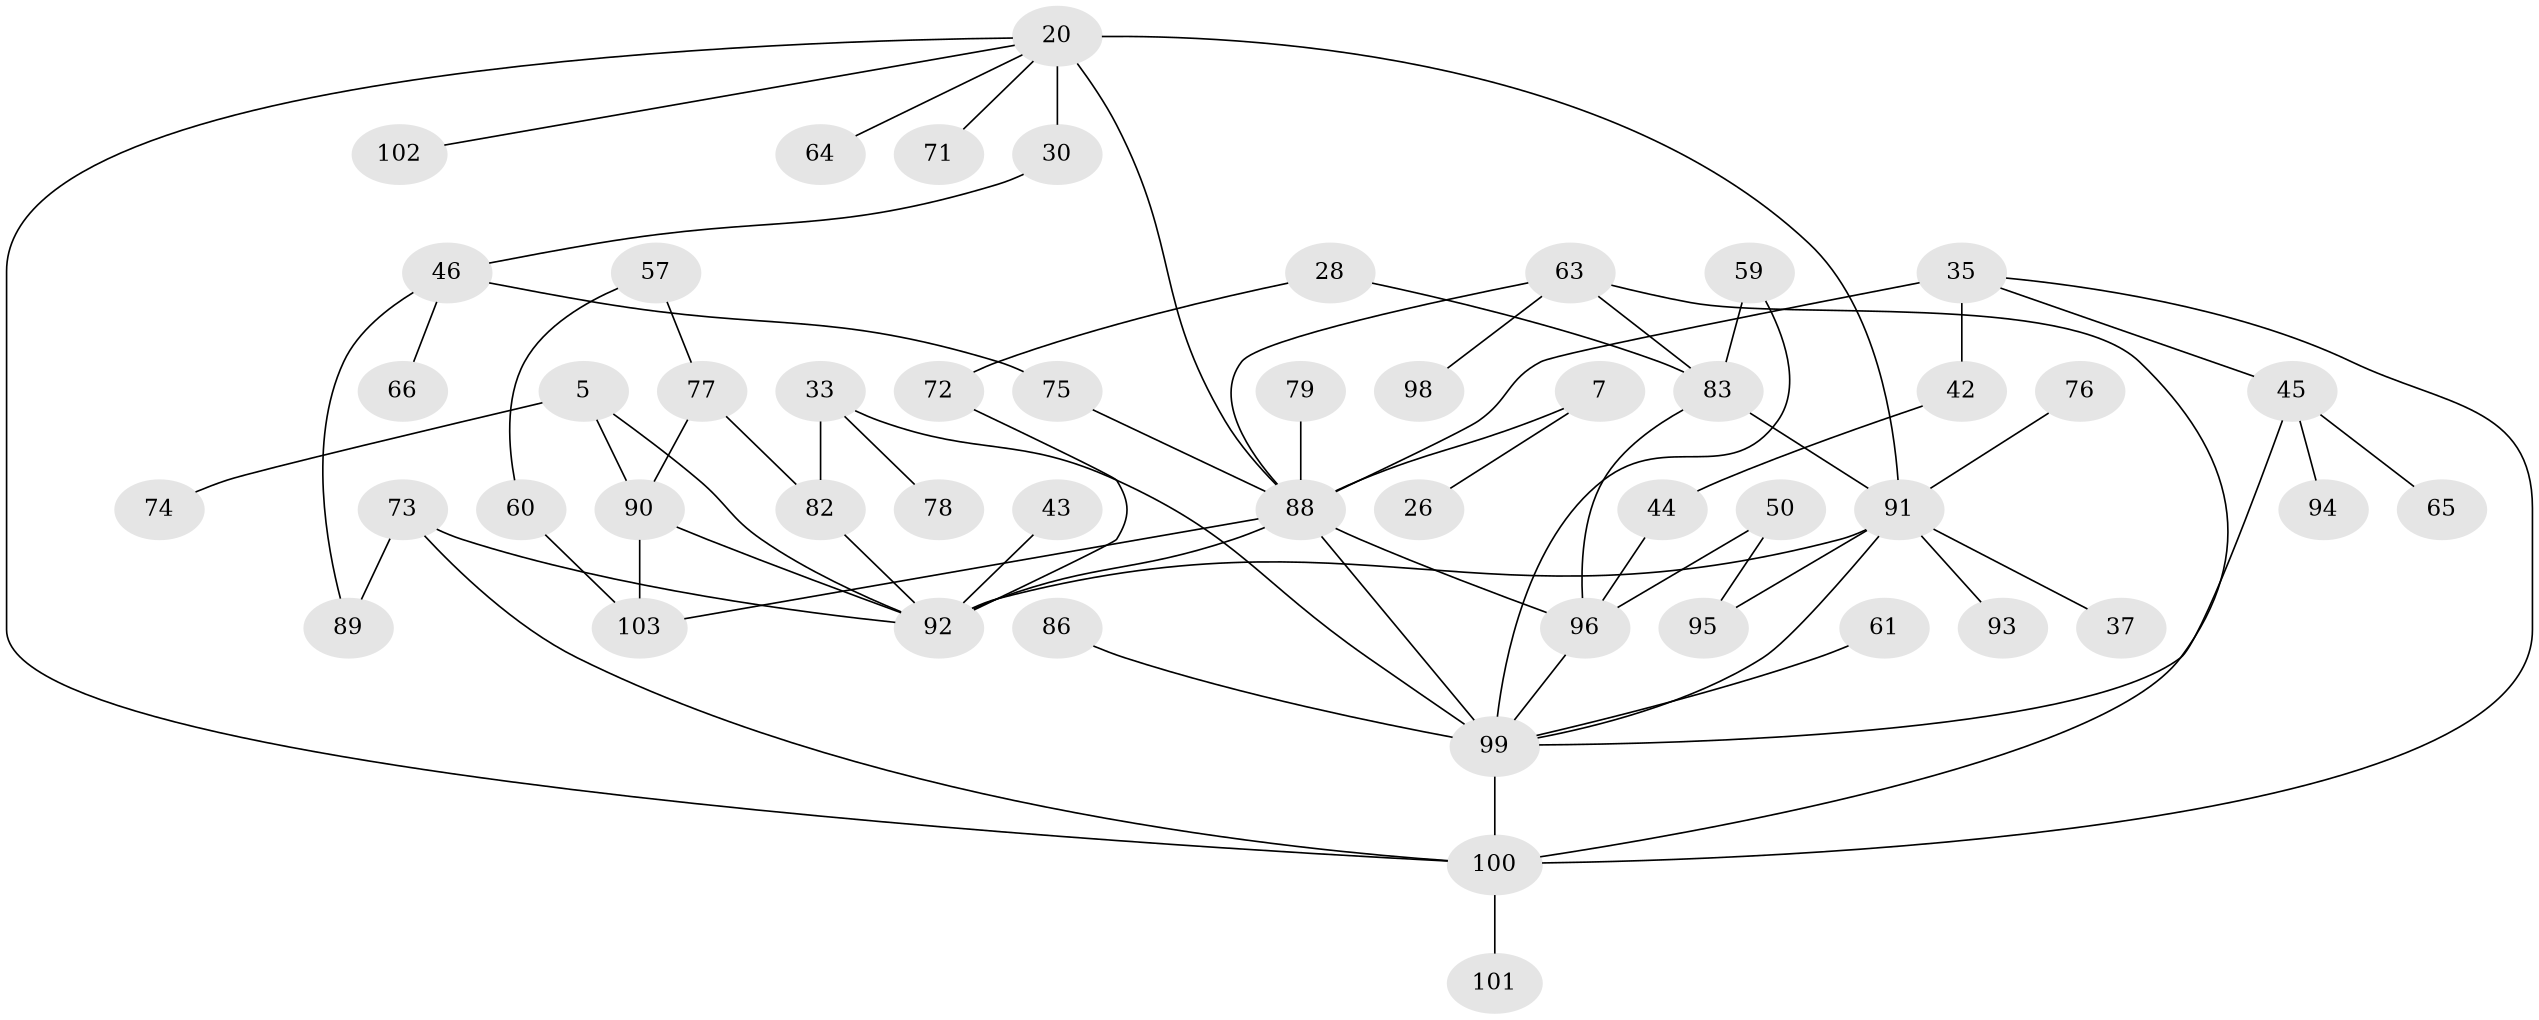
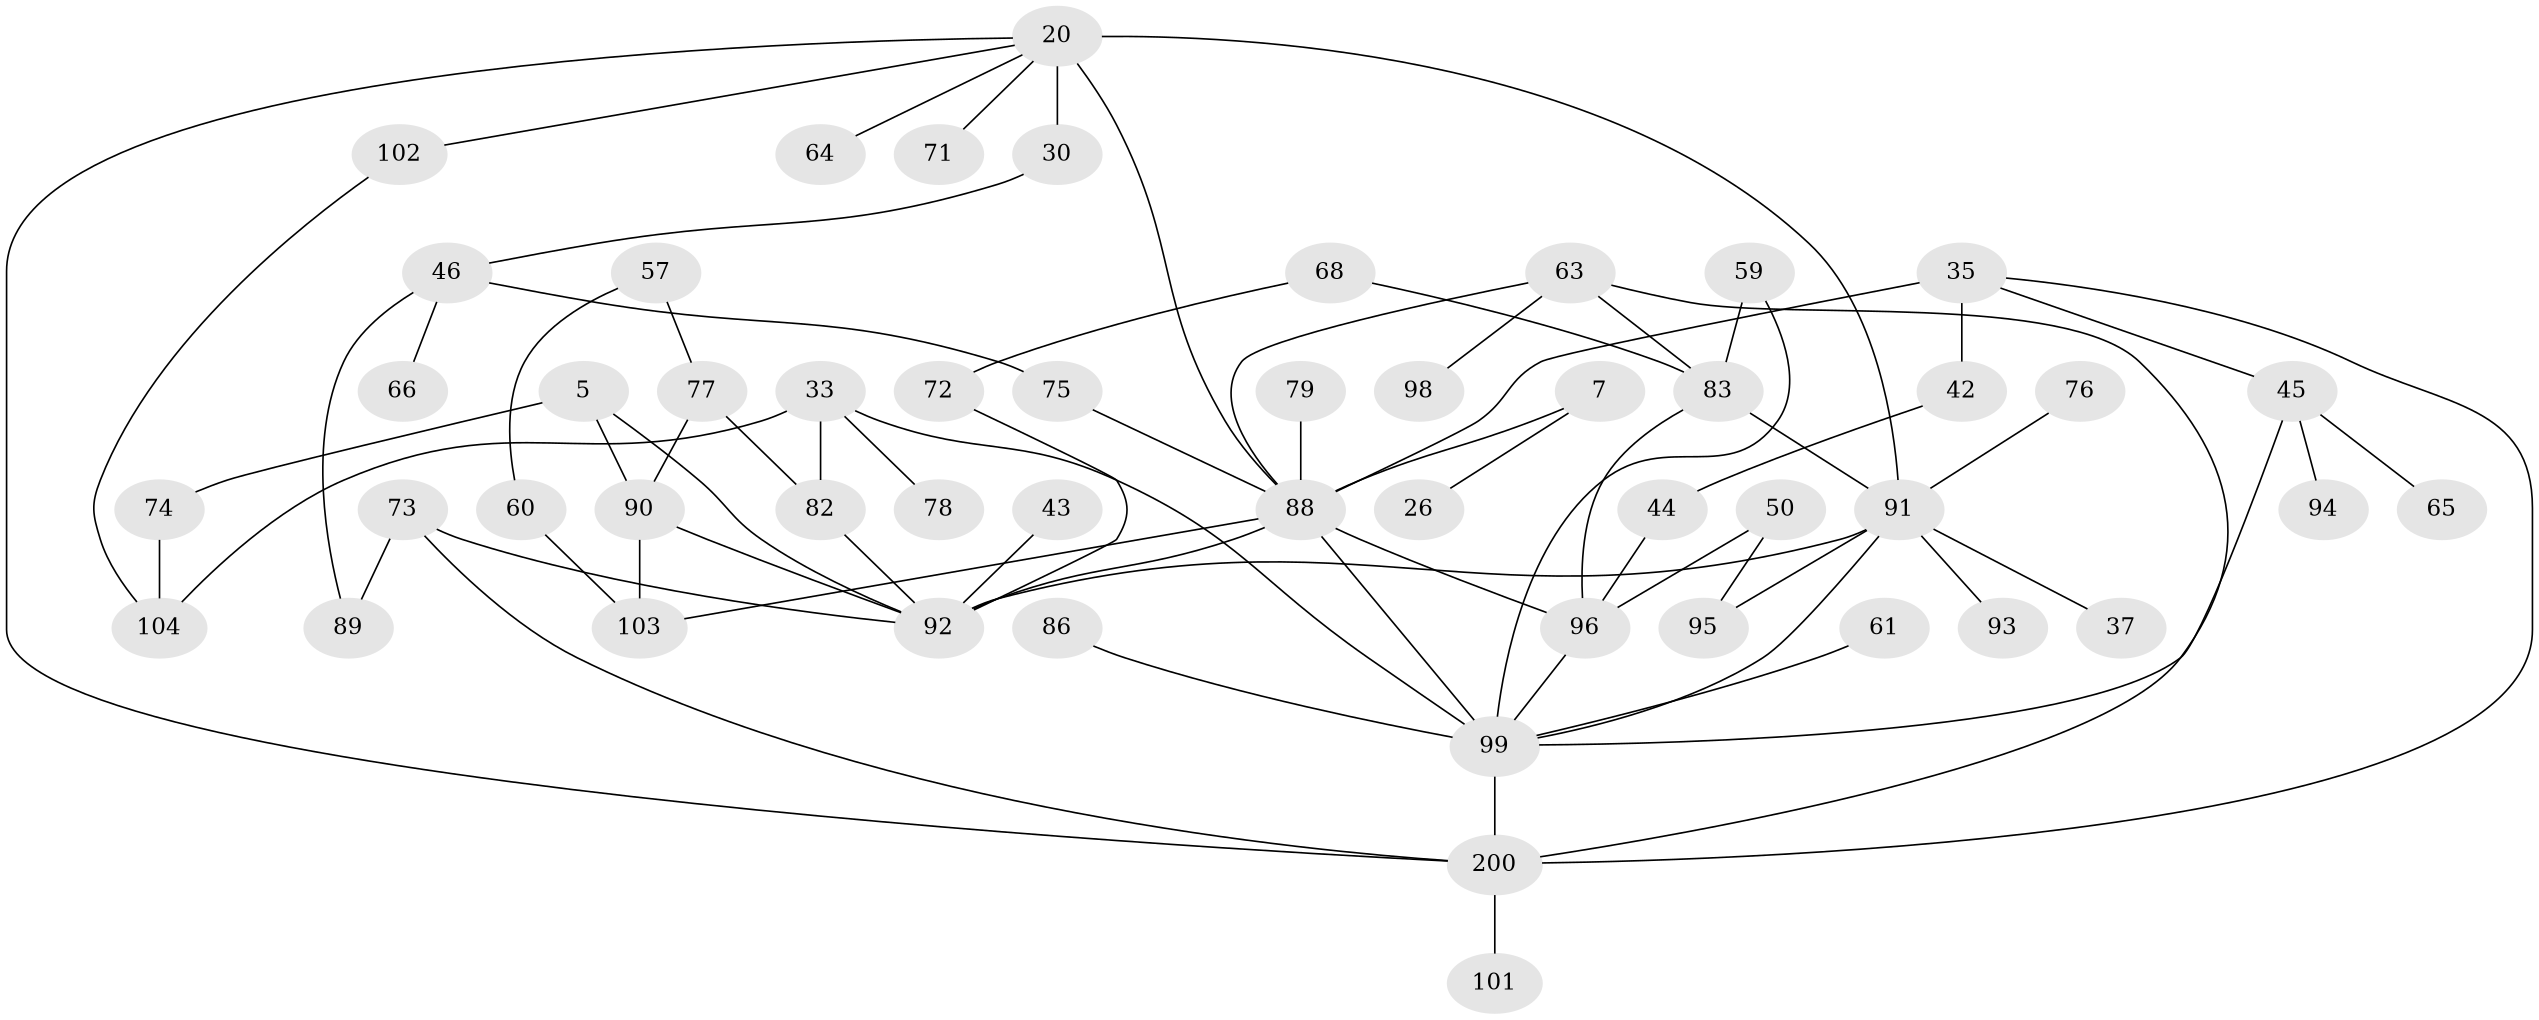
(1330, 273) -> (1330, 273)
none -> (160, 628)
(1495, 865) -> (1495, 865)
